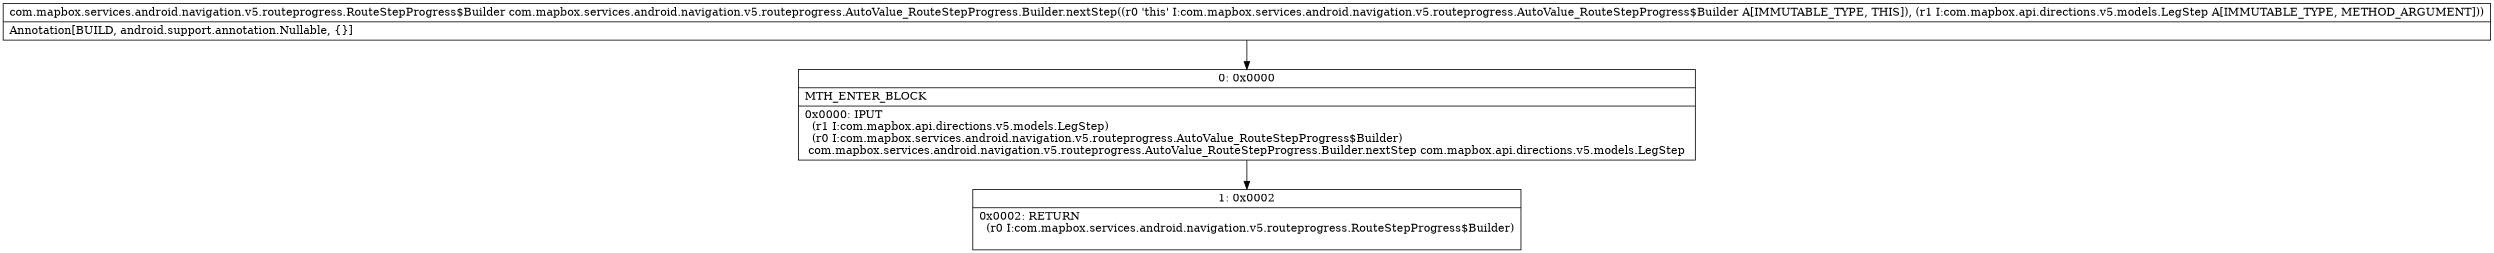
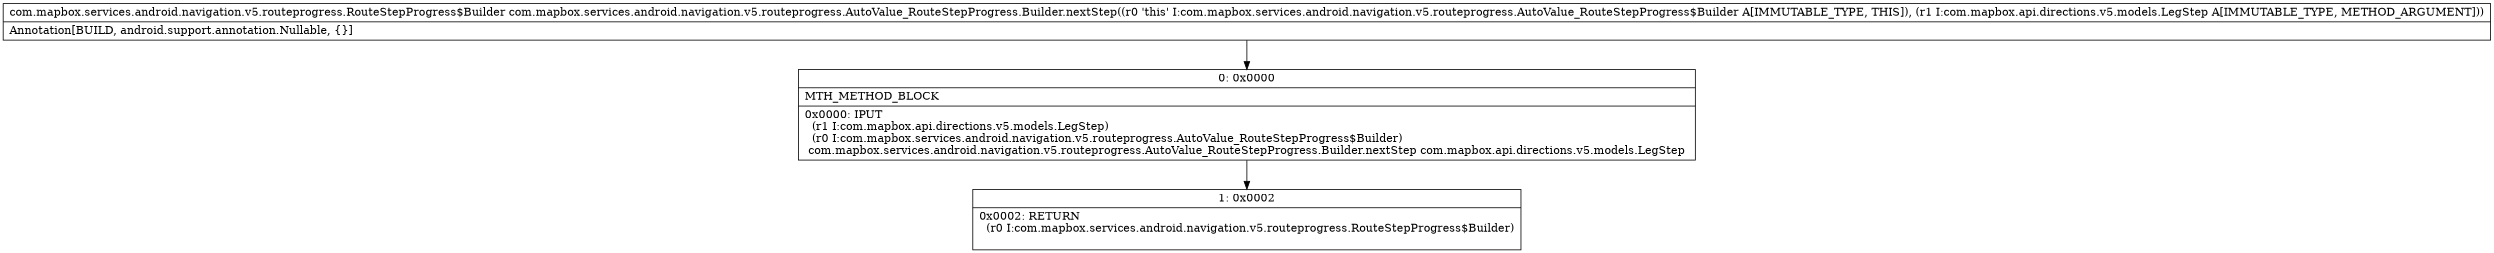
(866, 97) -> (872, 97)
